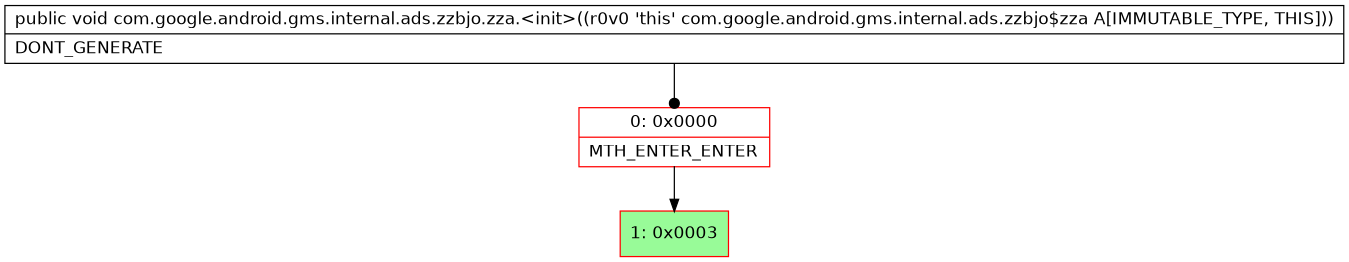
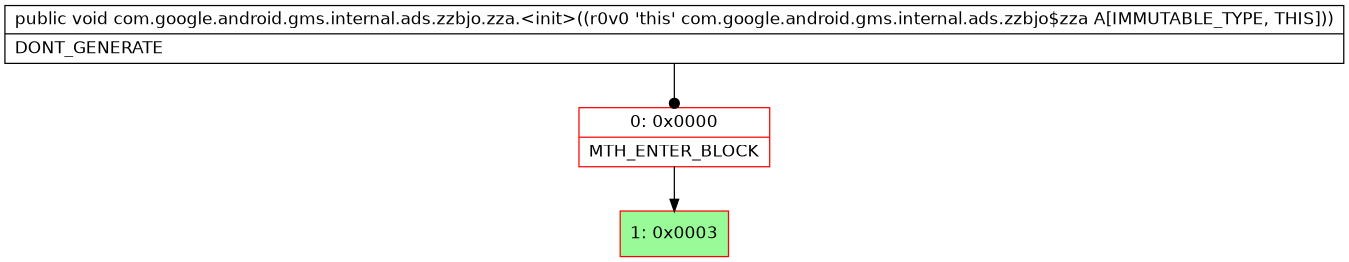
(674, 151) -> (674, 151)
